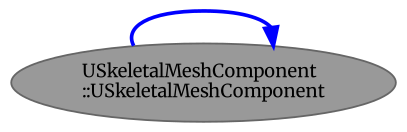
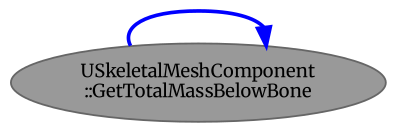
(204, 83) -> (198, 83)
